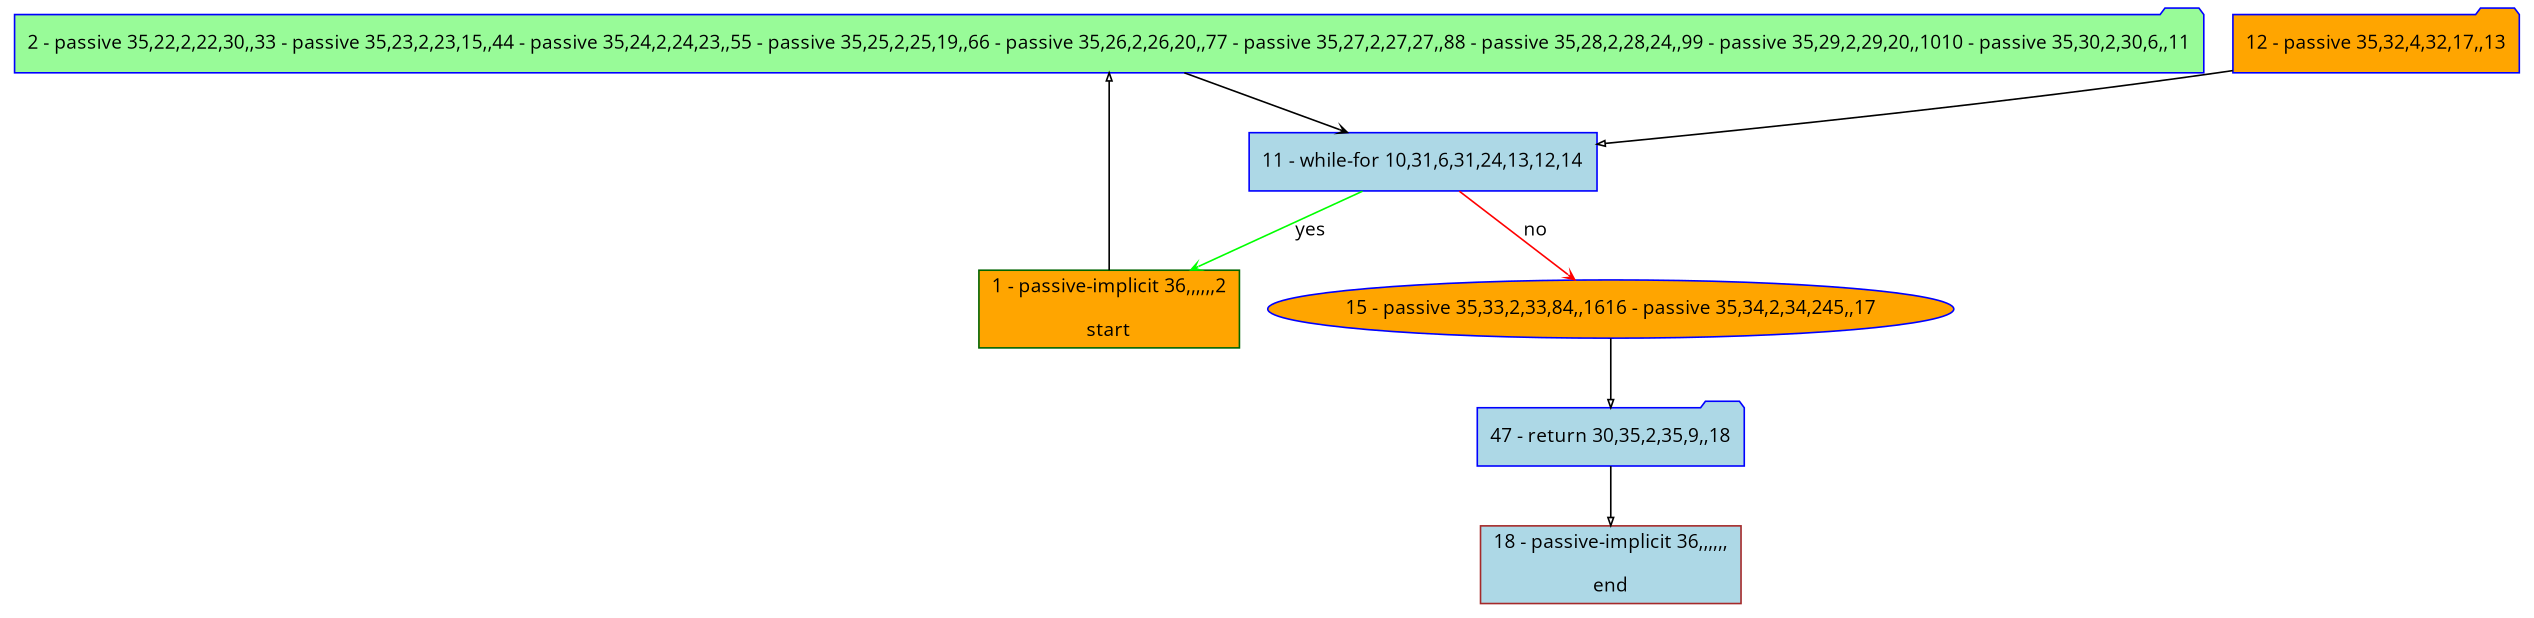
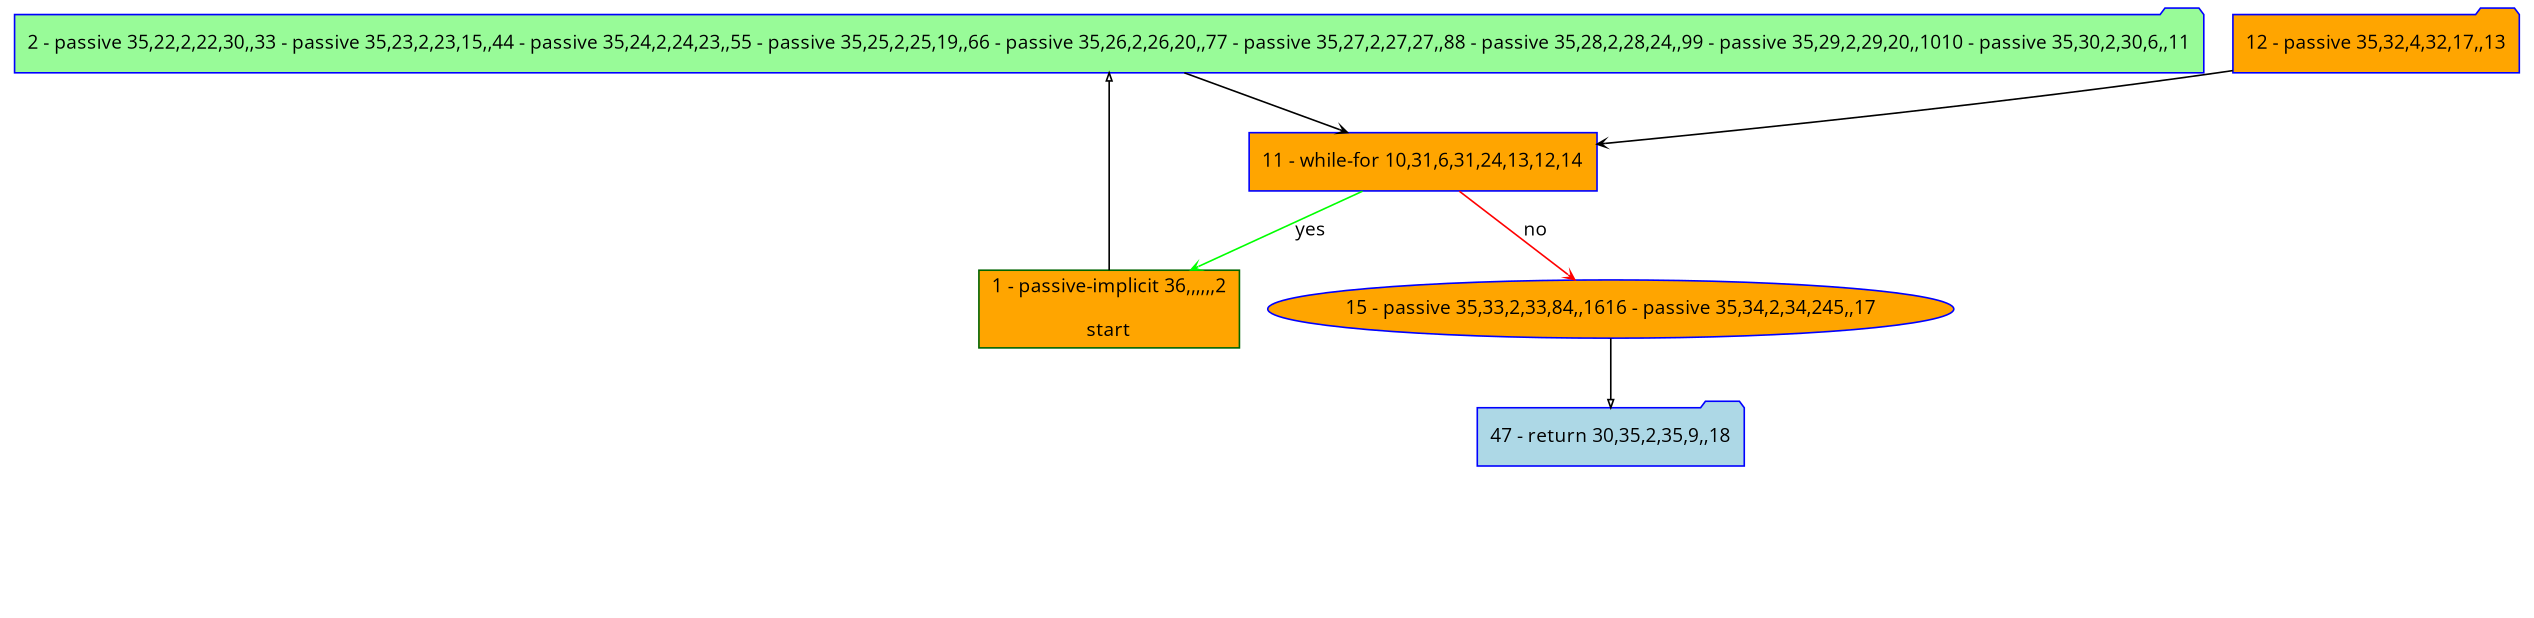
(1919, 110) -> (1919, 110)
(1423, 162) -> (1423, 162)
(1611, 565) -> none
